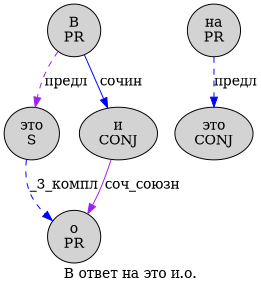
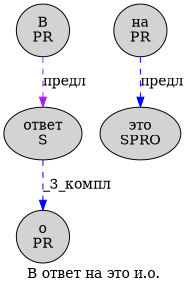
(32, 134) -> (43, 134)
(118, 134) -> none
(214, 134) -> (140, 134)
